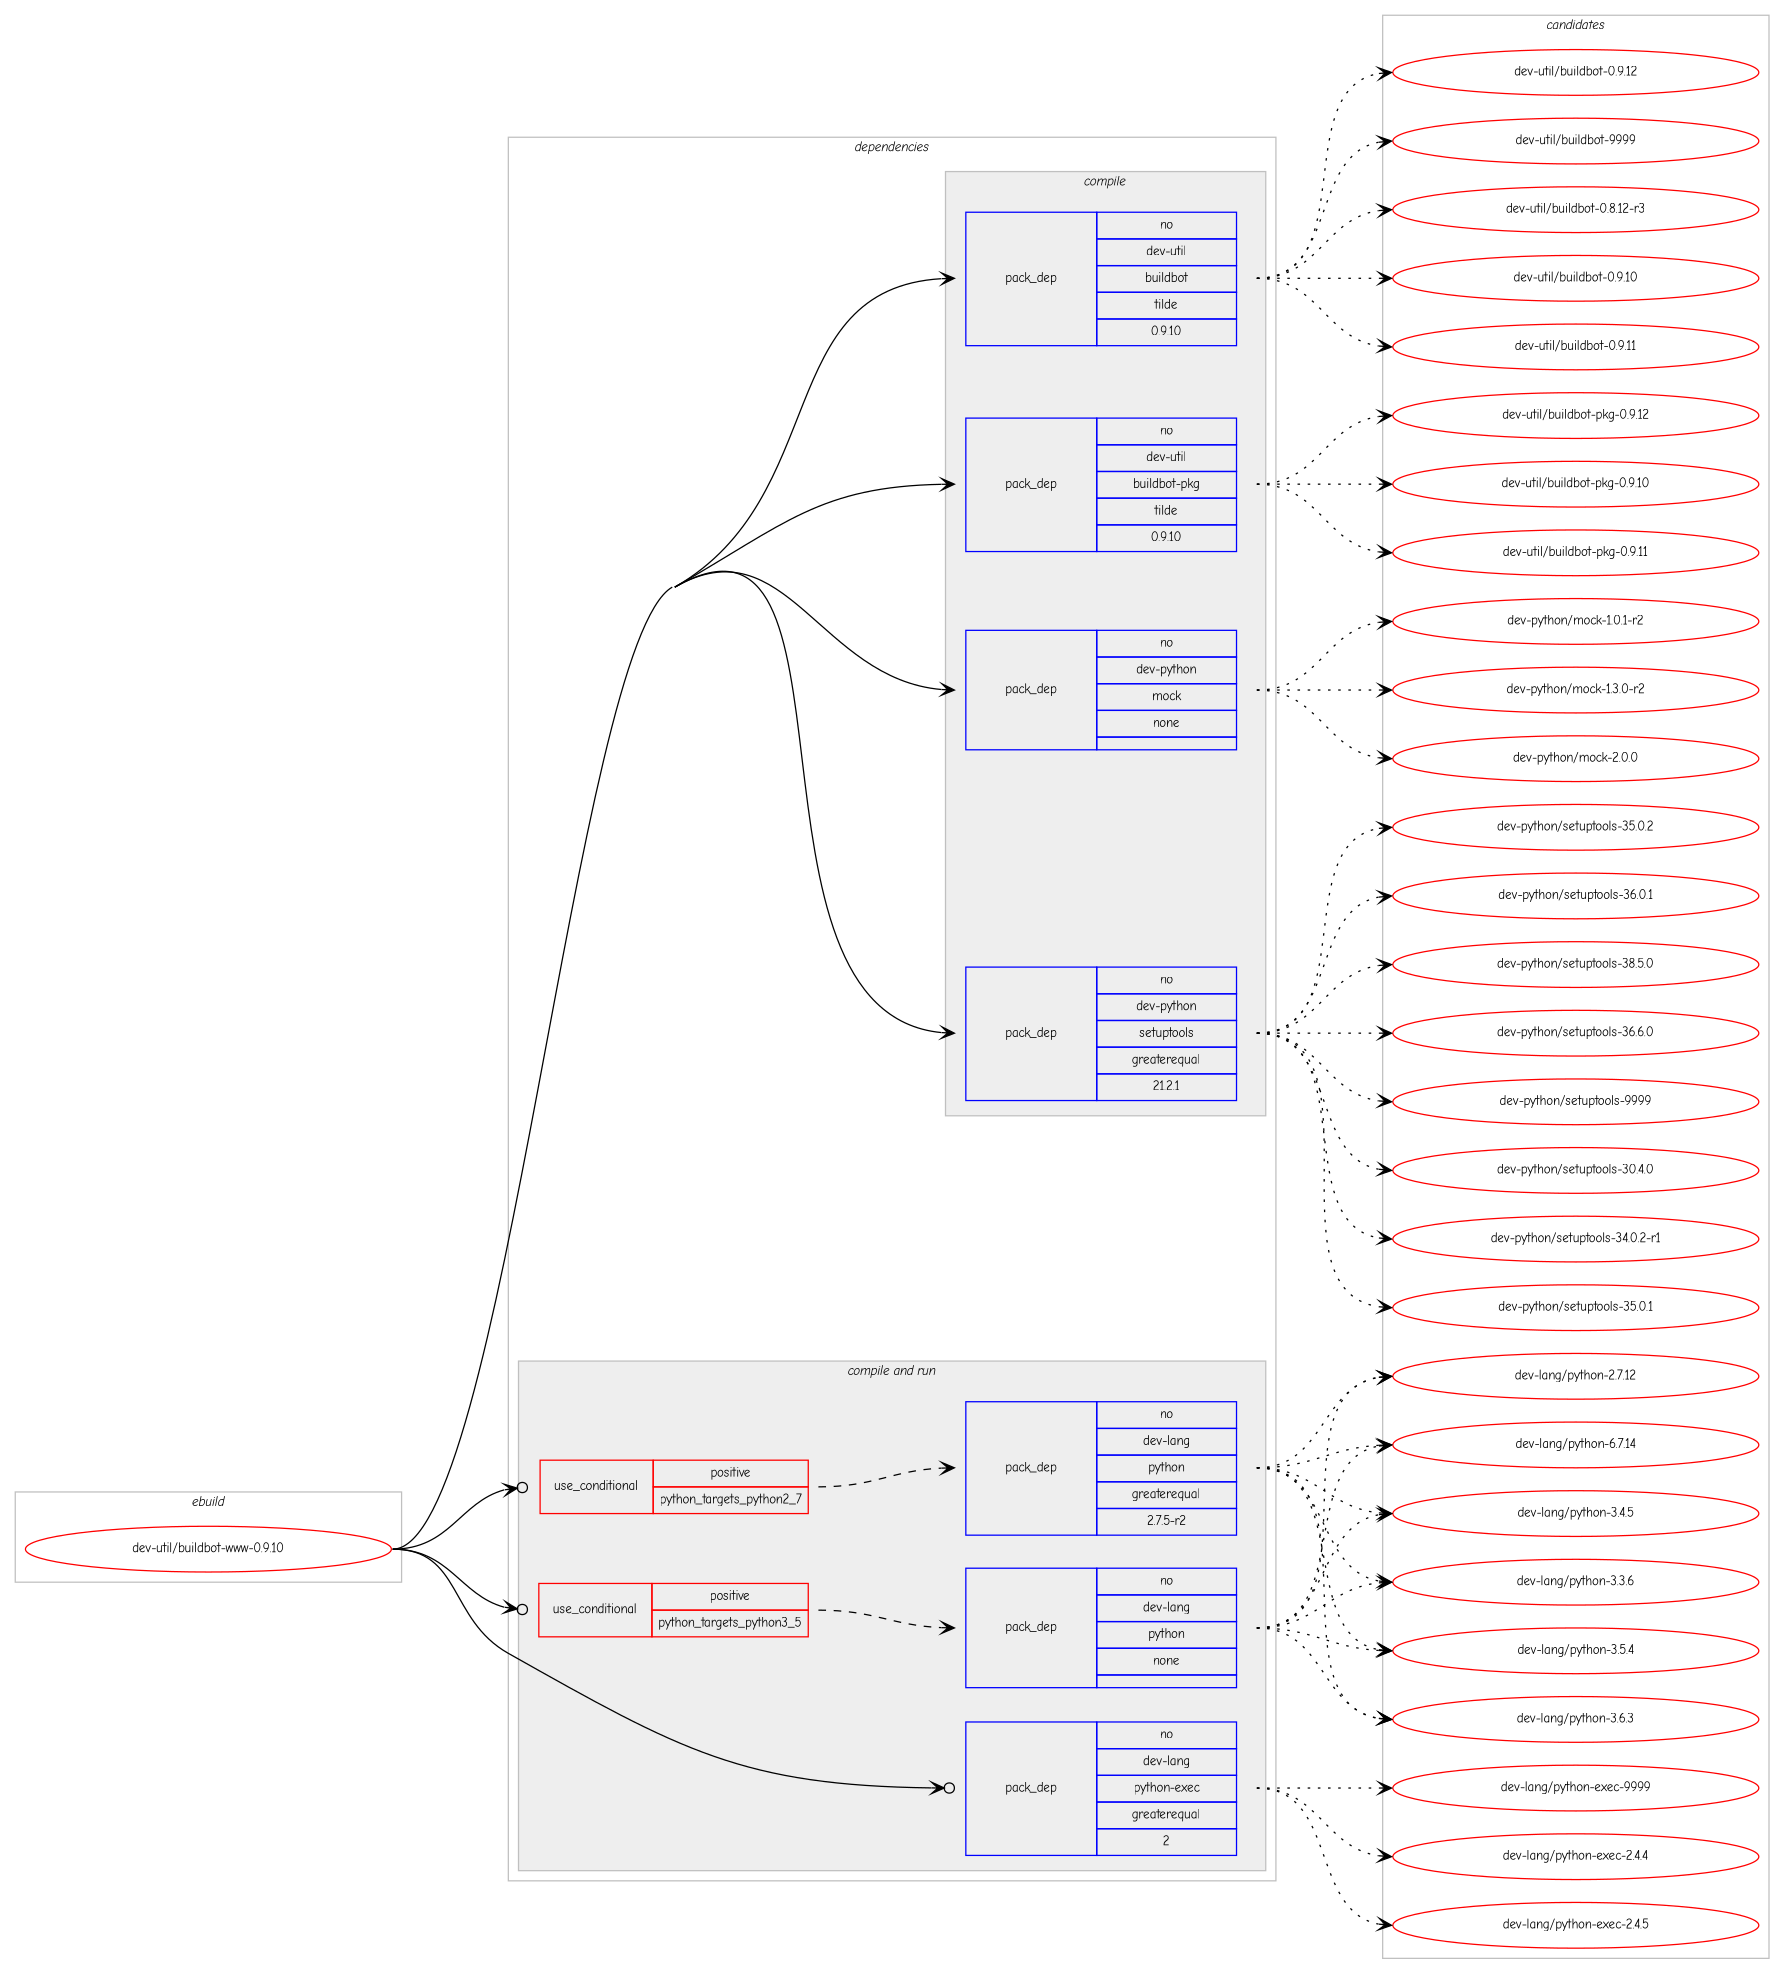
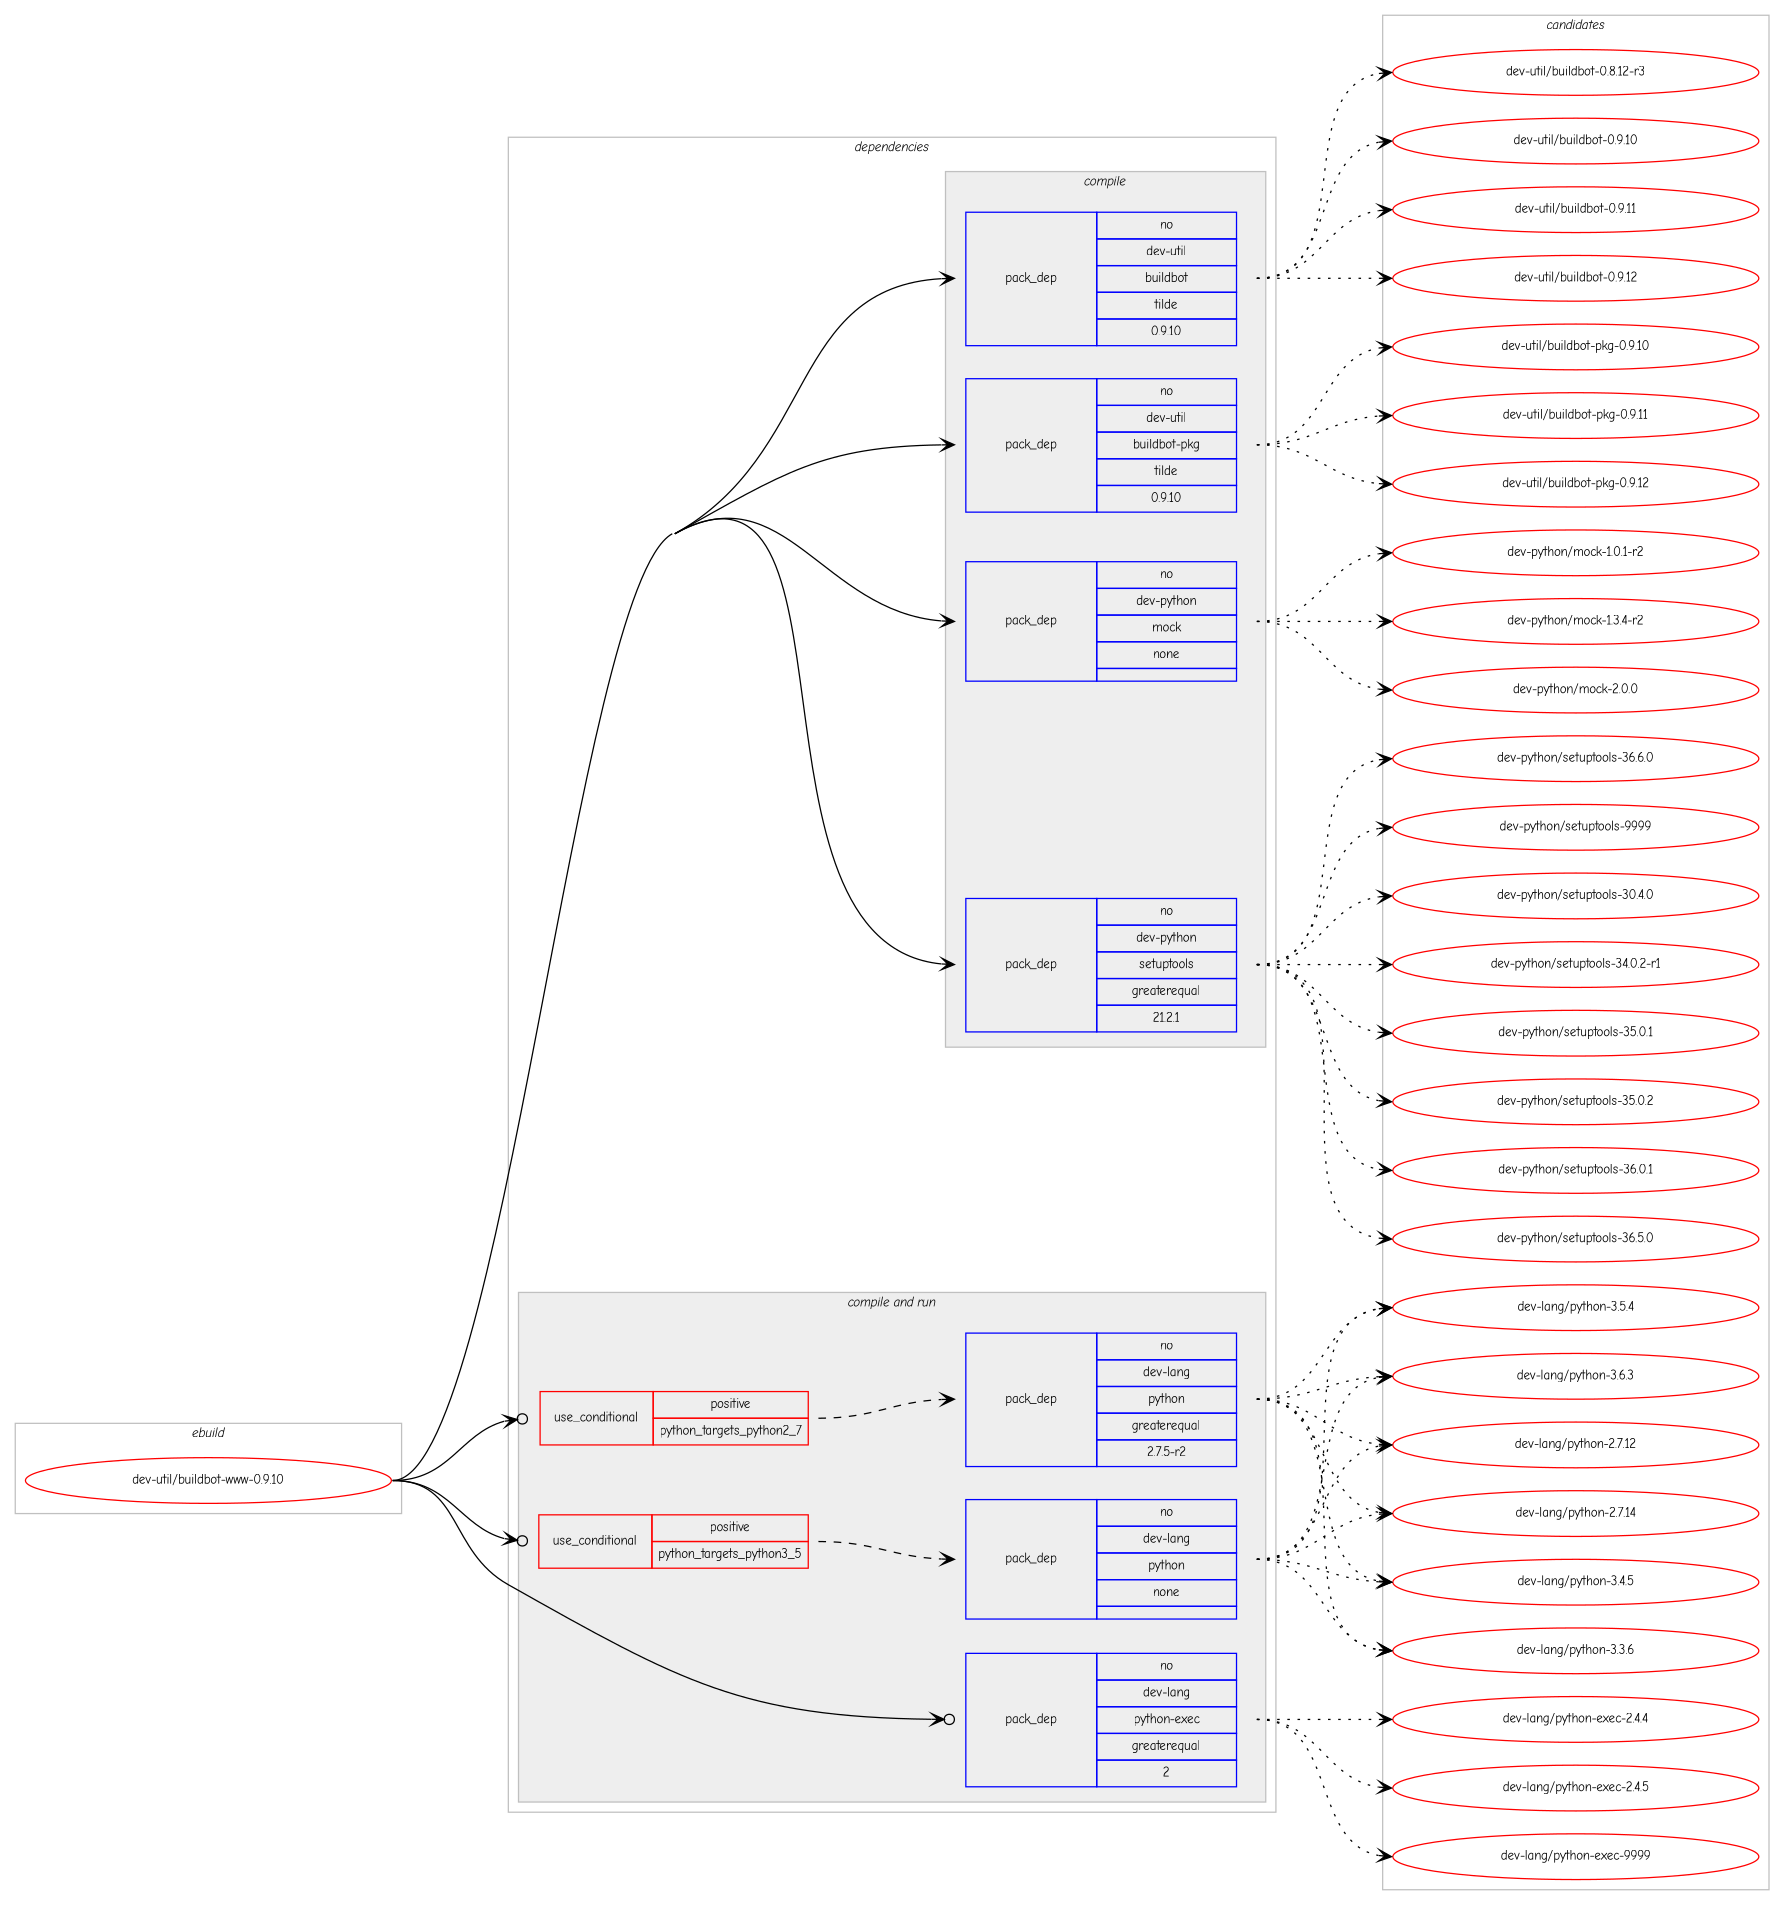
(1576, 141) -> none
(1576, 690) -> (1576, 621)
(1576, 965) -> (1576, 1239)
(1576, 1445) -> (1576, 1514)
